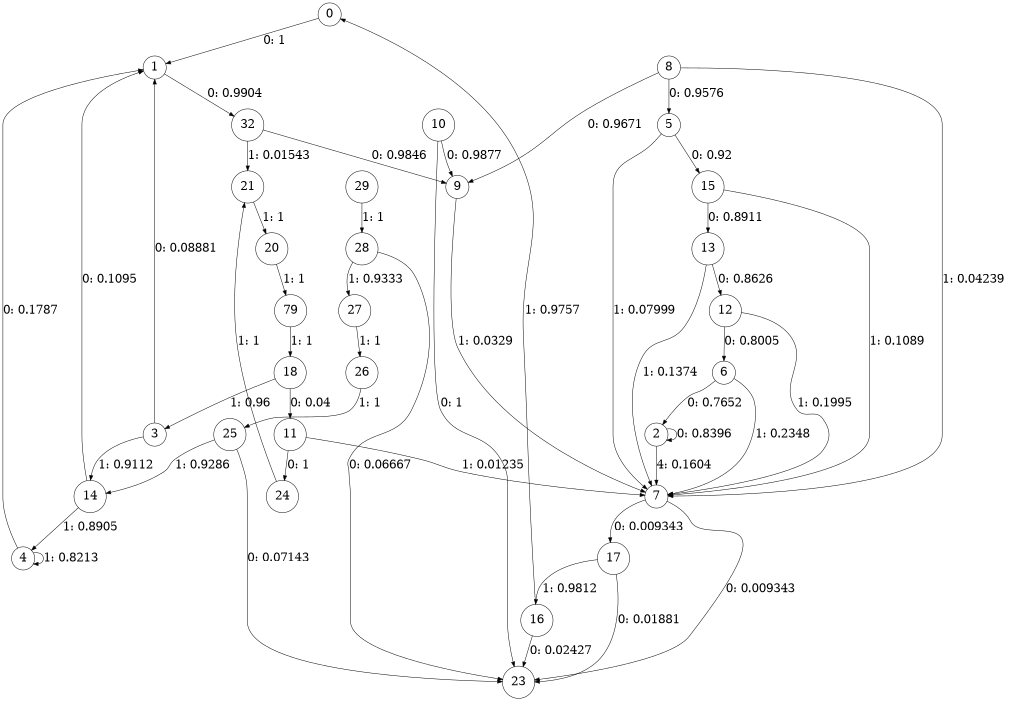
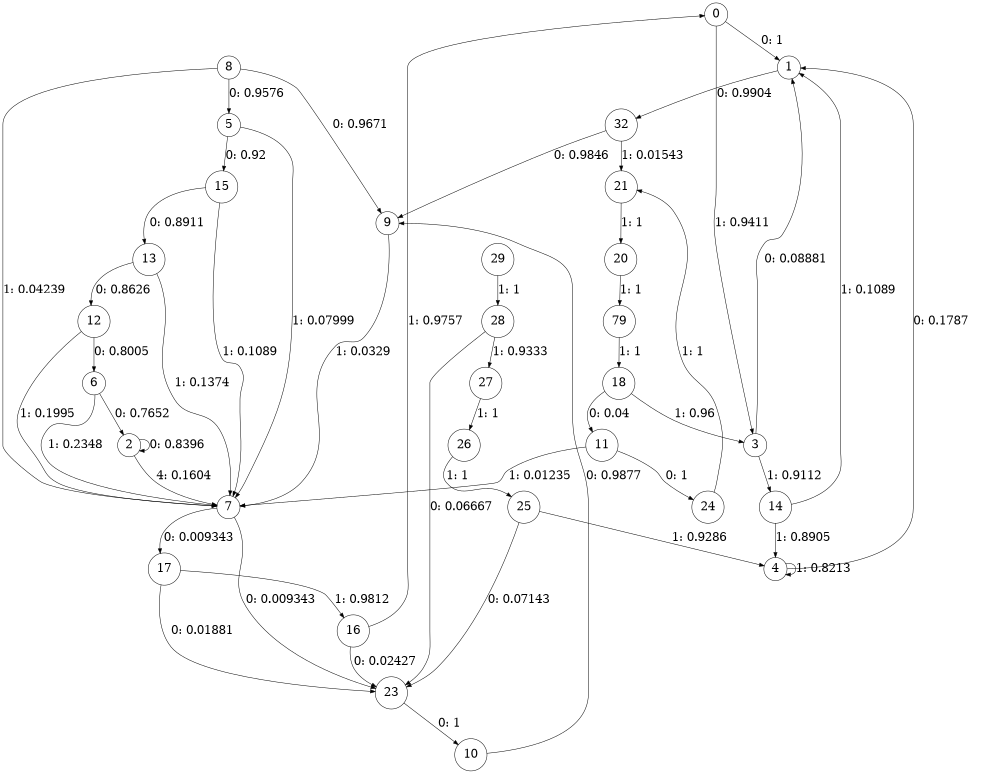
none -> (714, 229)
(115, 280) -> (873, 290)
(444, 416) -> (429, 722)
(165, 471) -> (649, 538)
